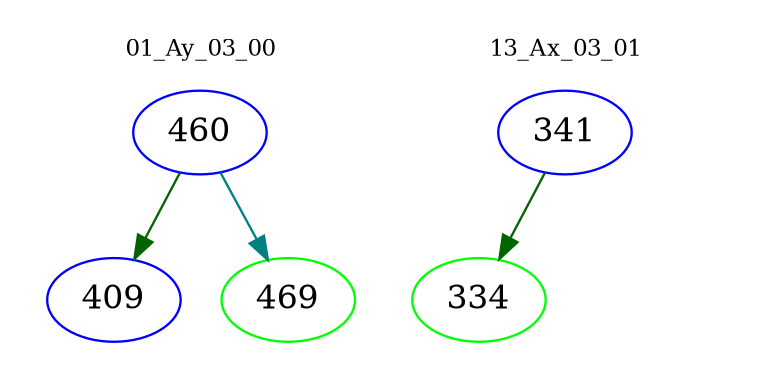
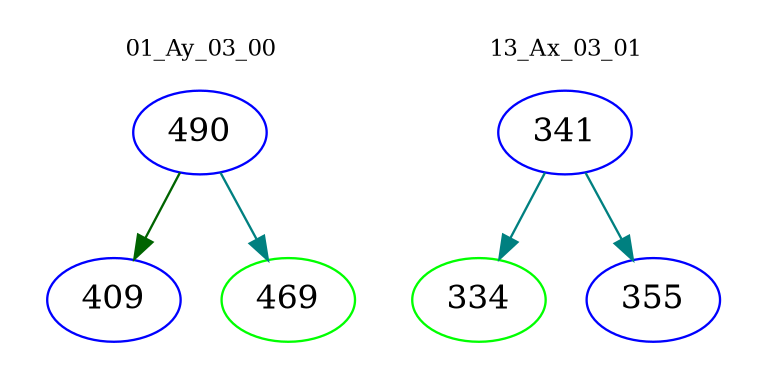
(200, 133) -> (200, 133)
(528, 205) -> (528, 205)
none -> (653, 300)
